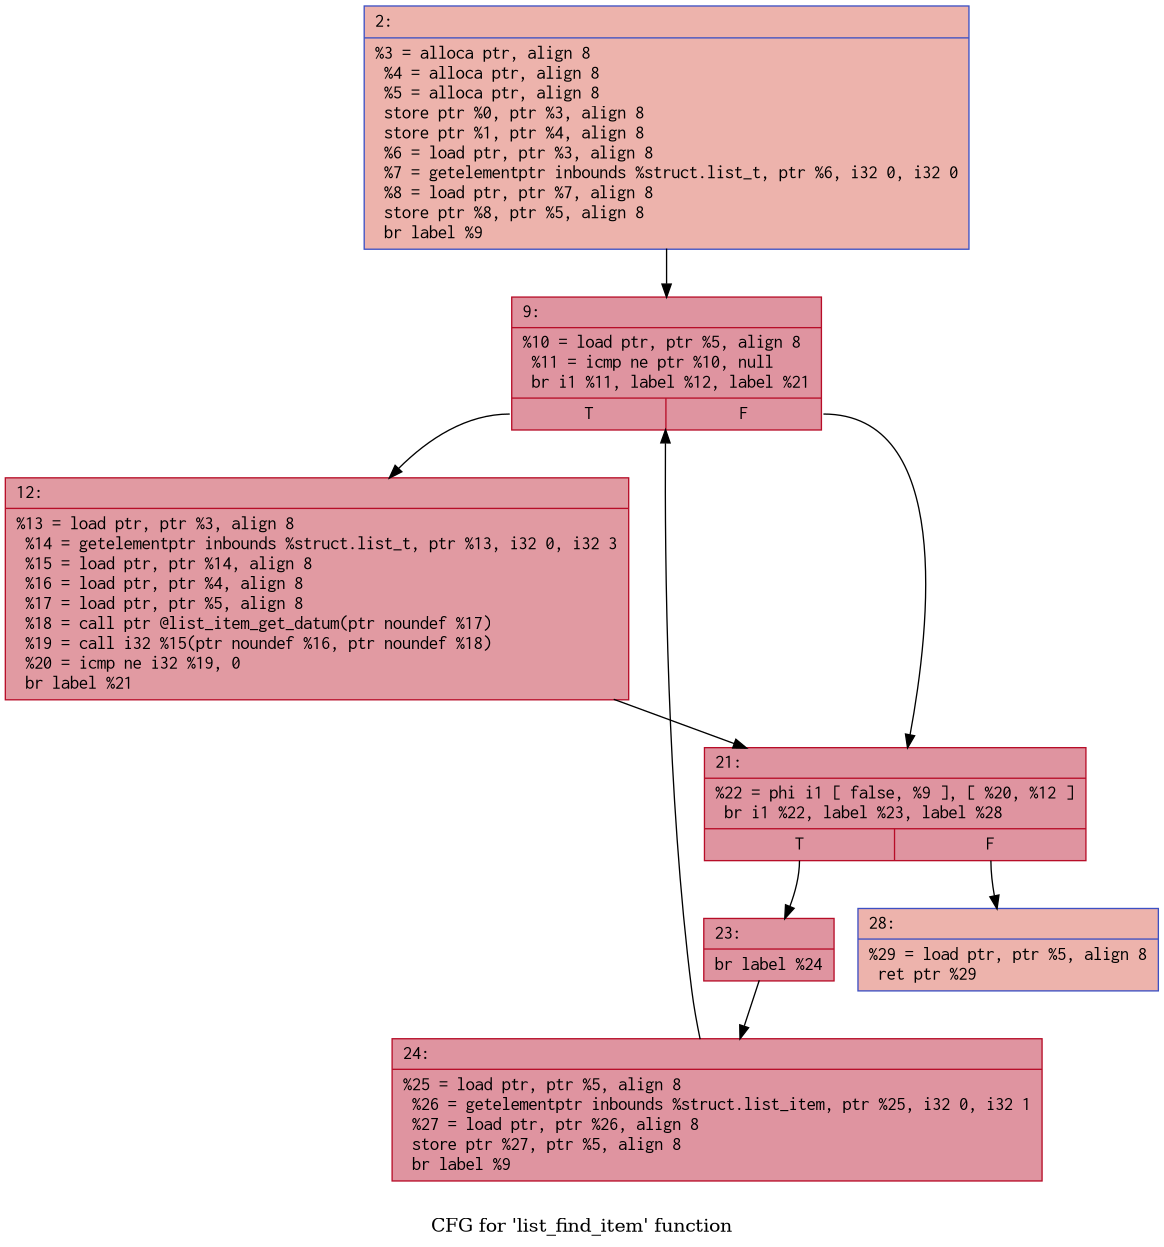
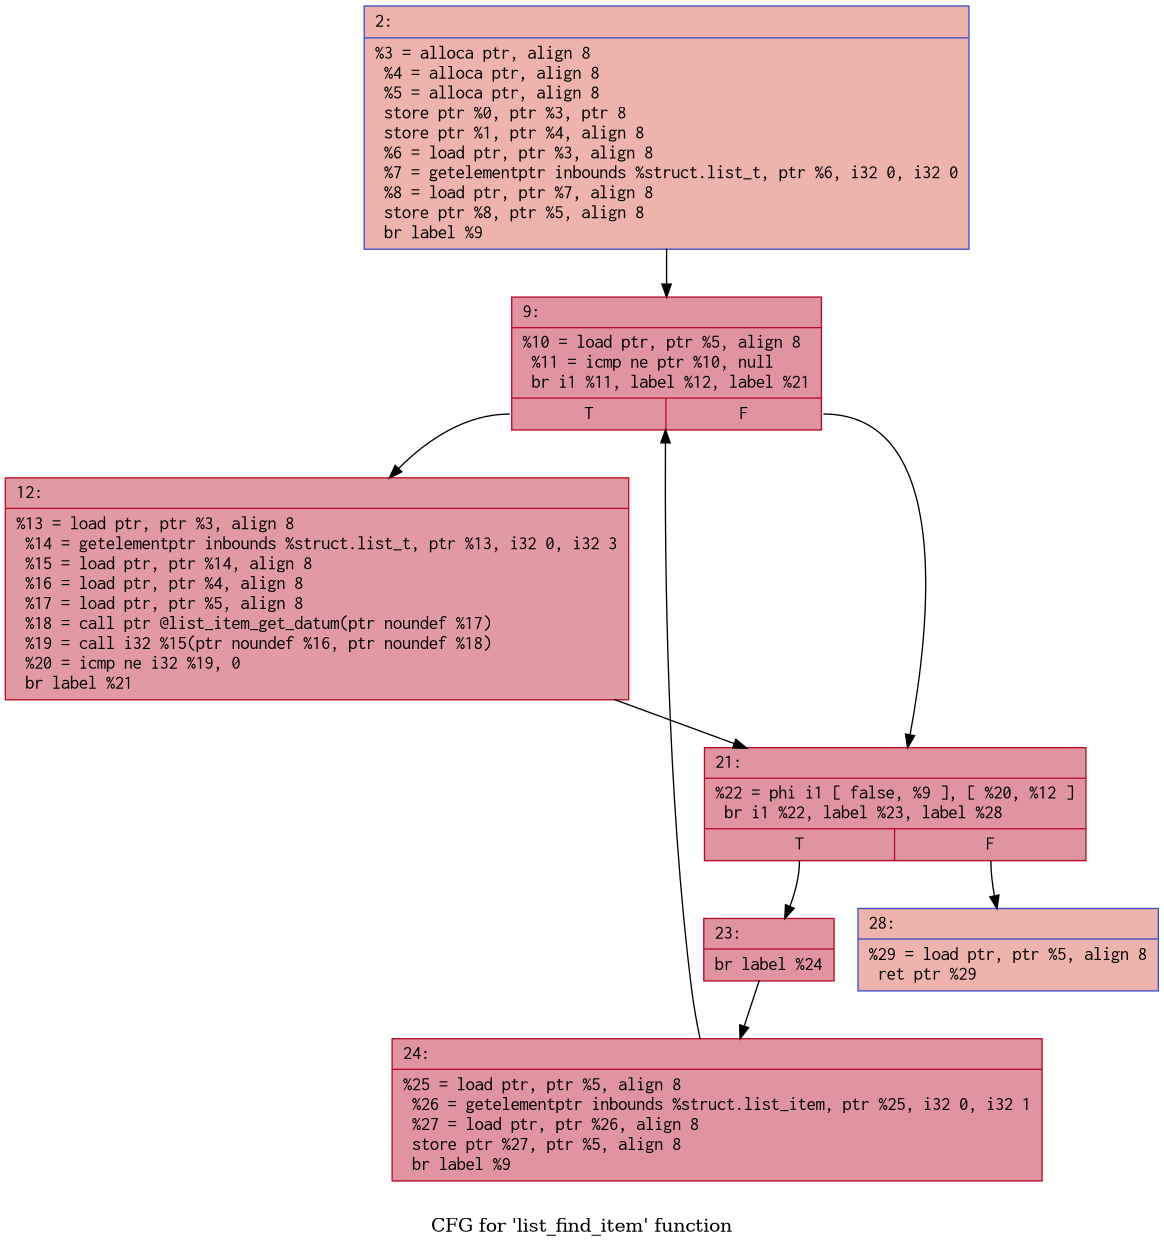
(510, 113) -> (501, 113)
